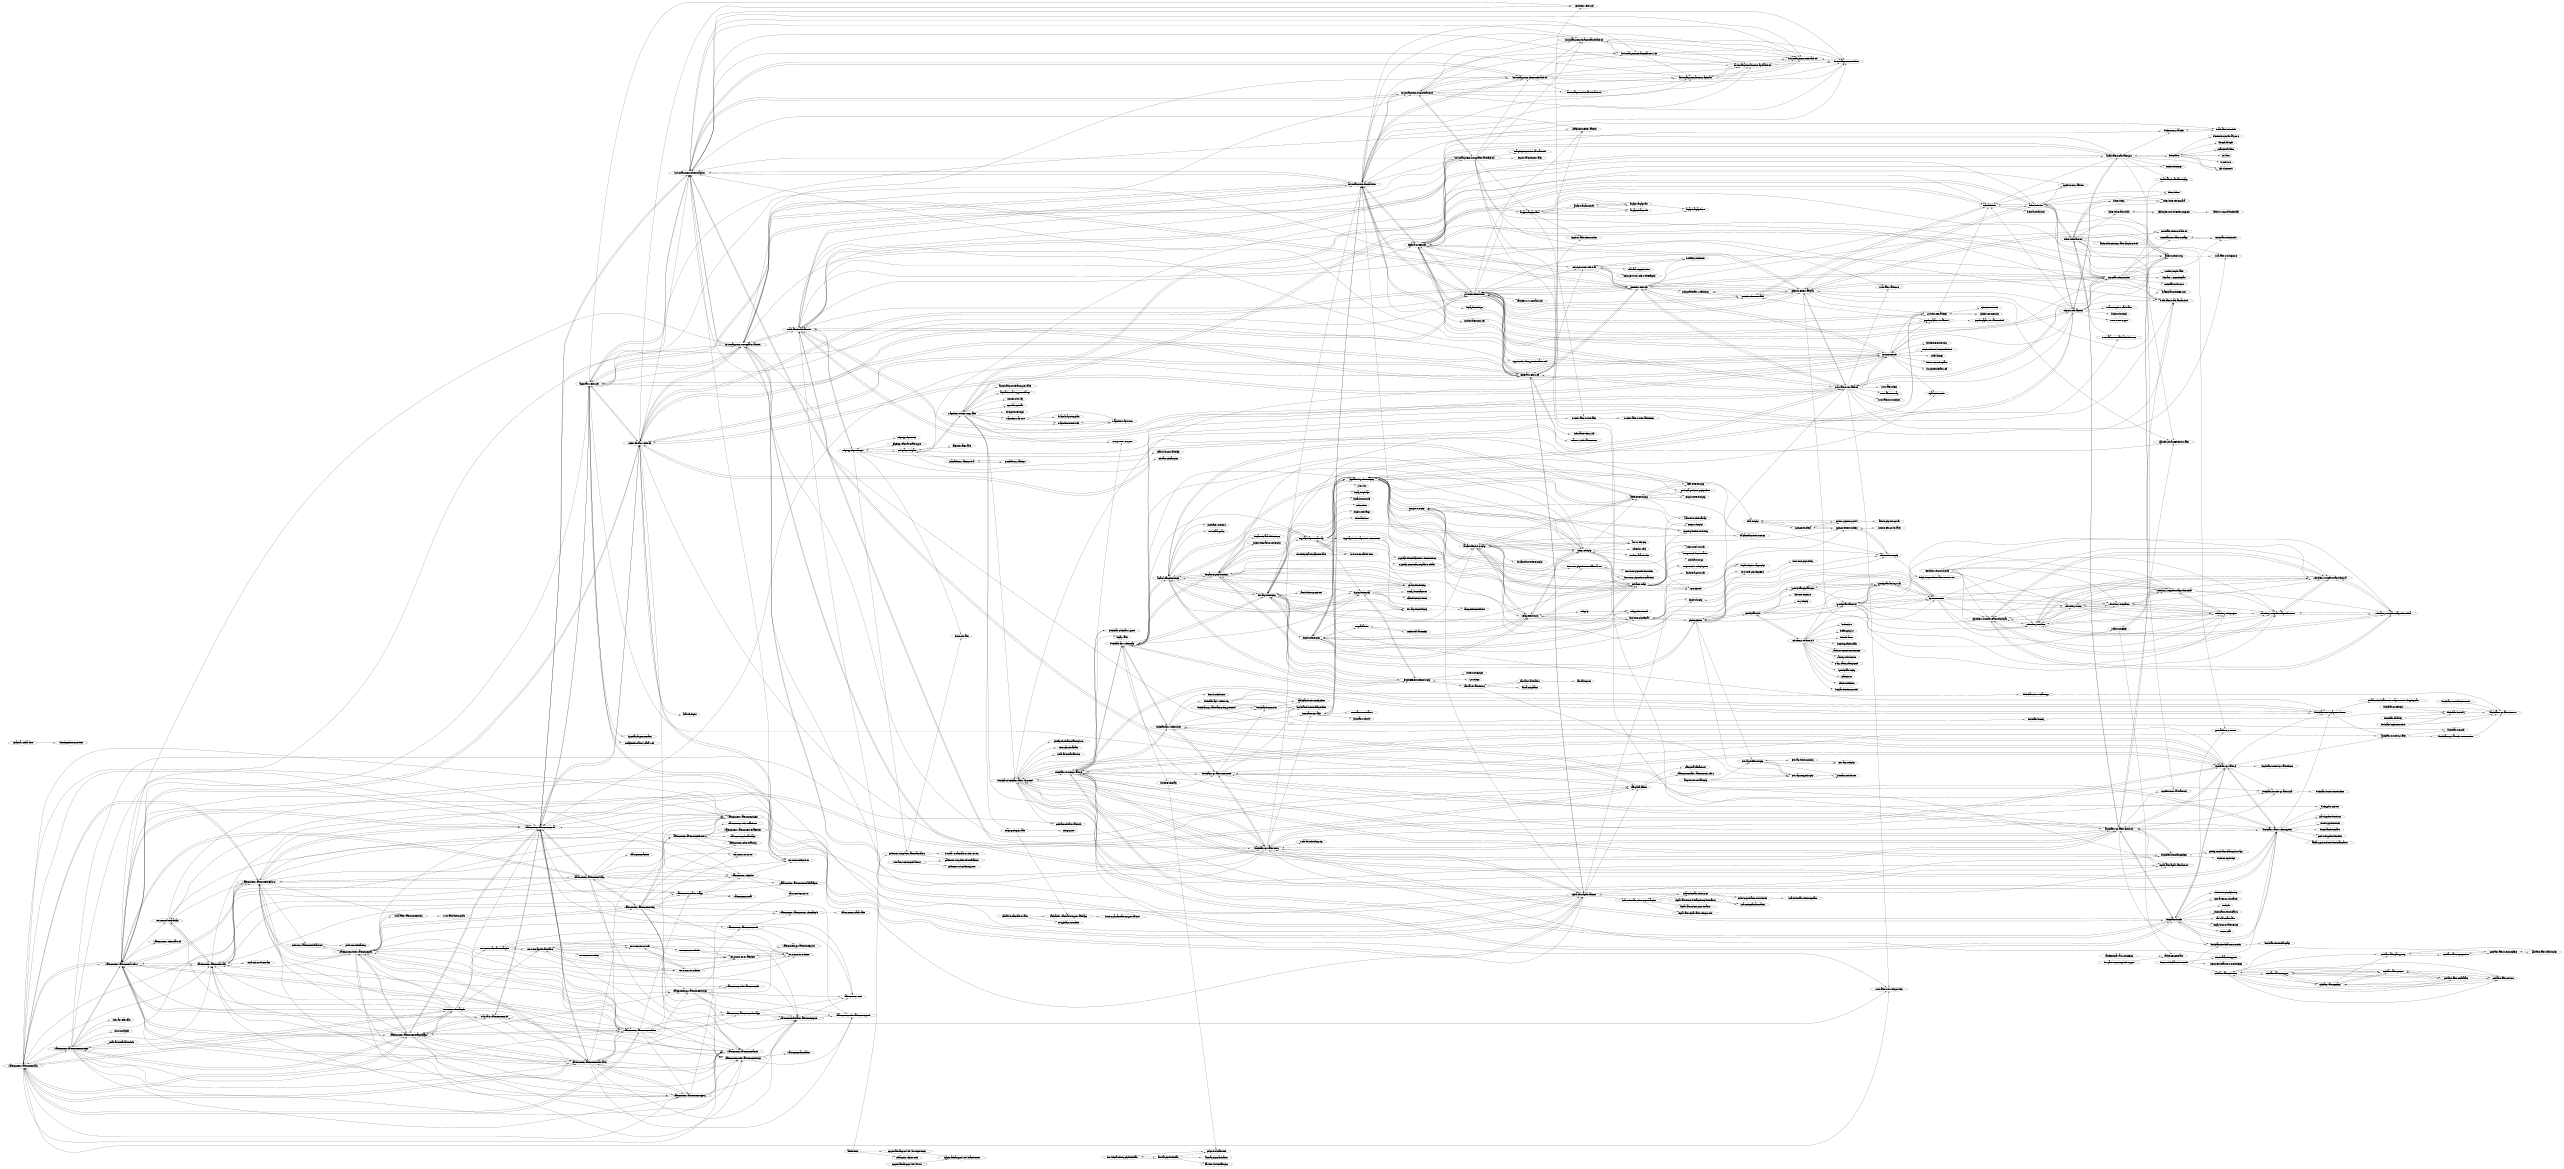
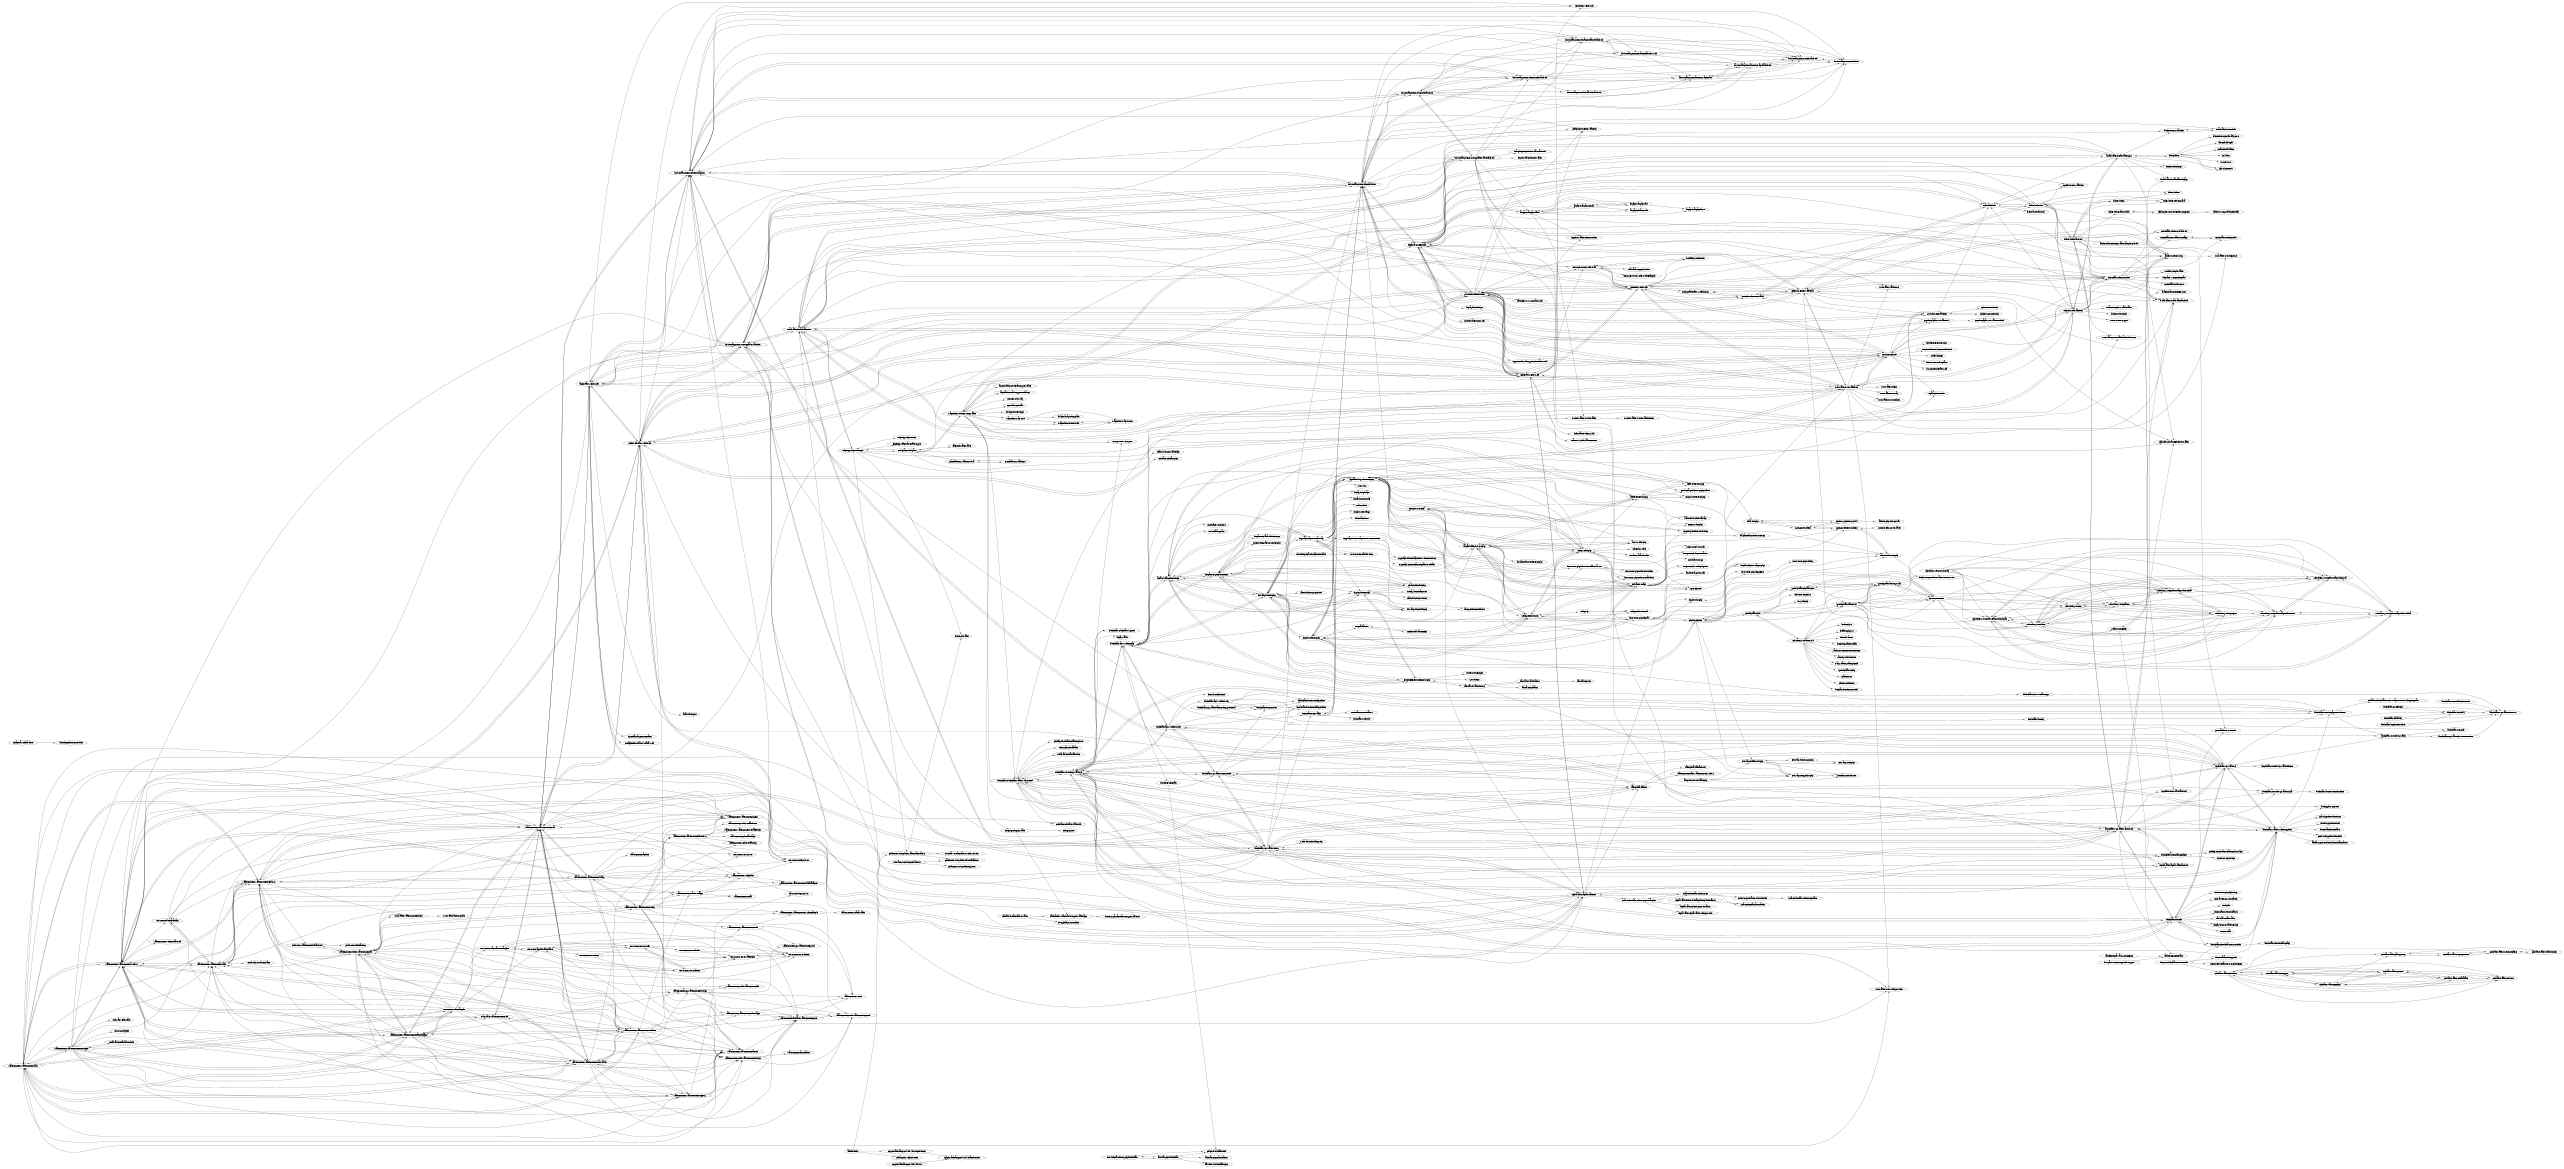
(1496, 542) -> (1444, 513)
